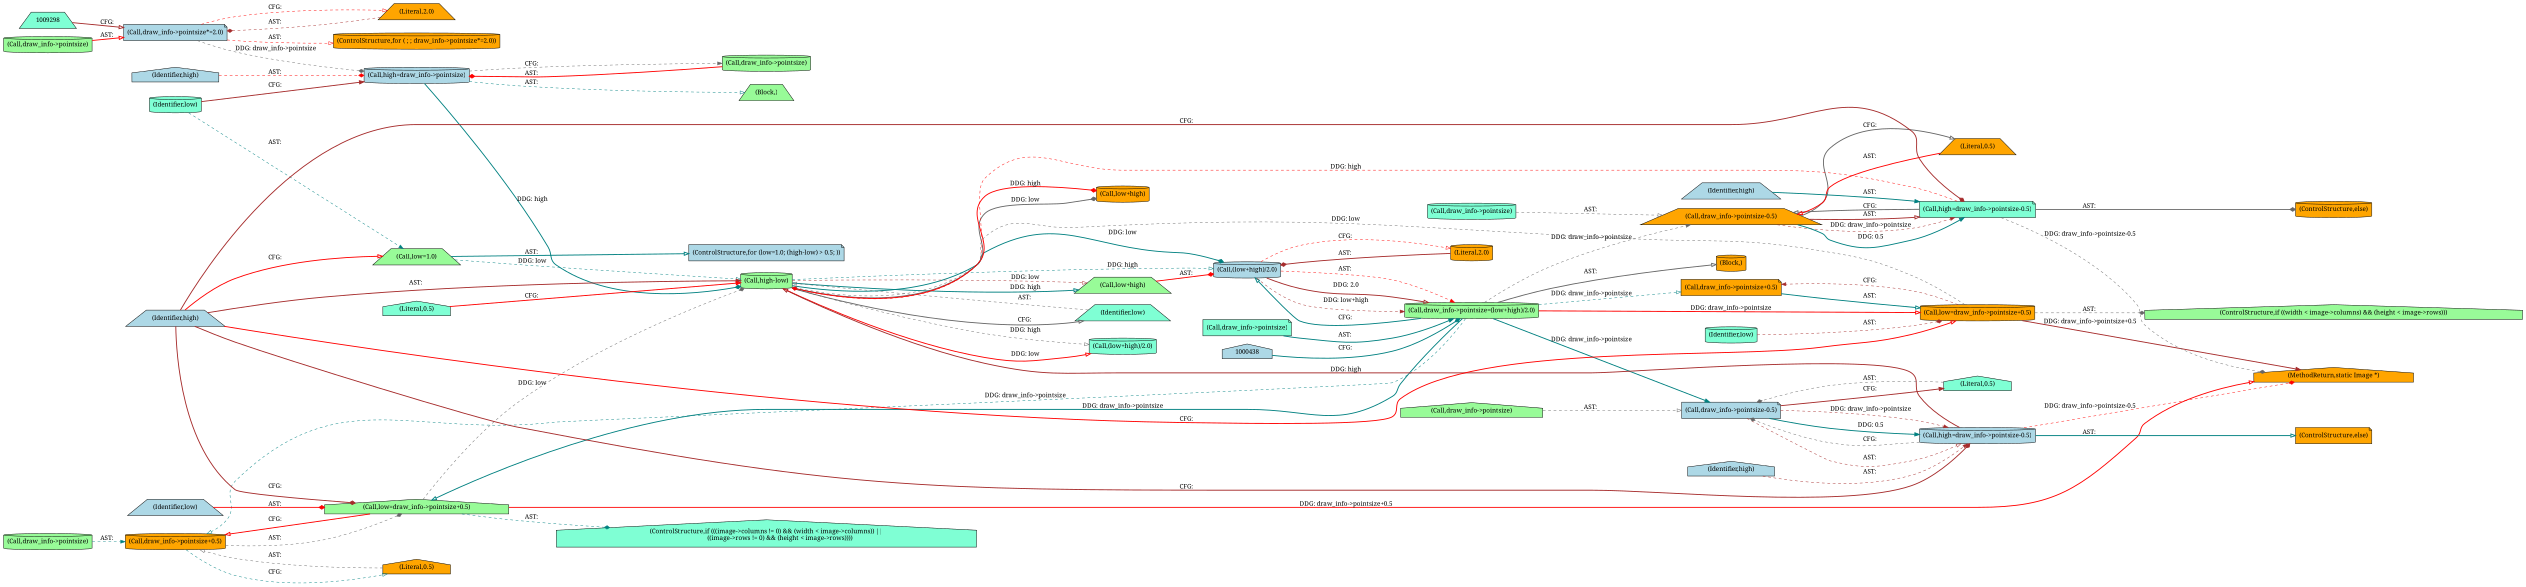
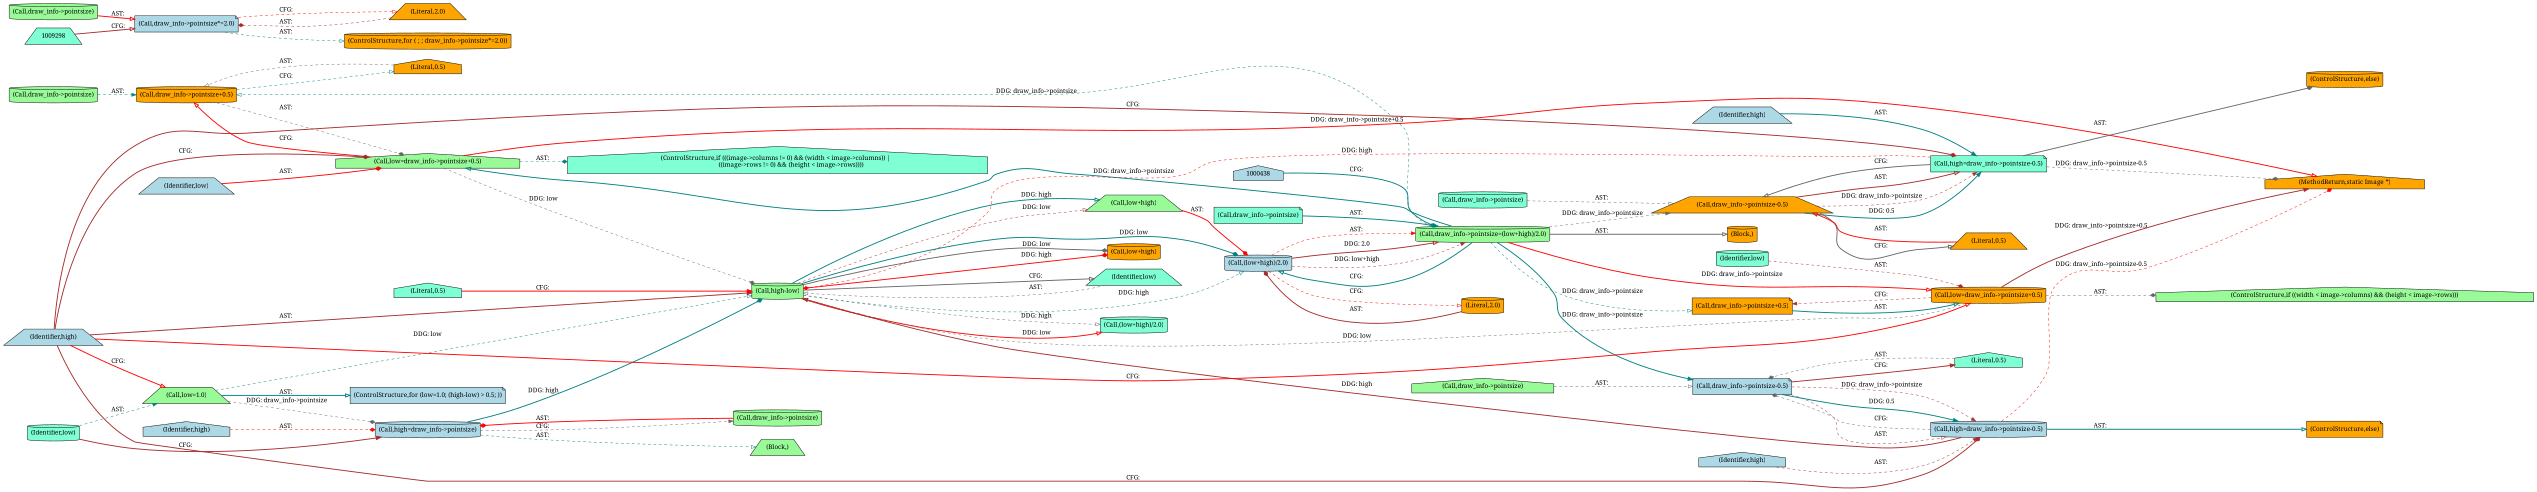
(278, 43) -> (282, 38)
(277, 60) -> (299, 412)
